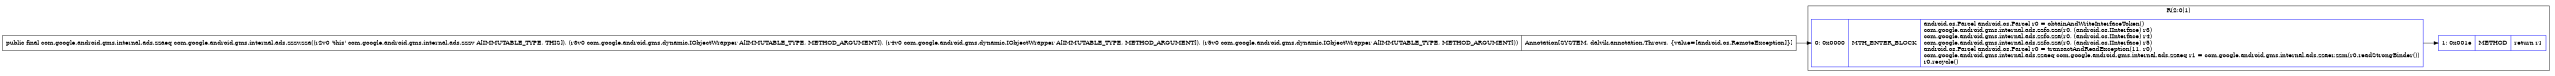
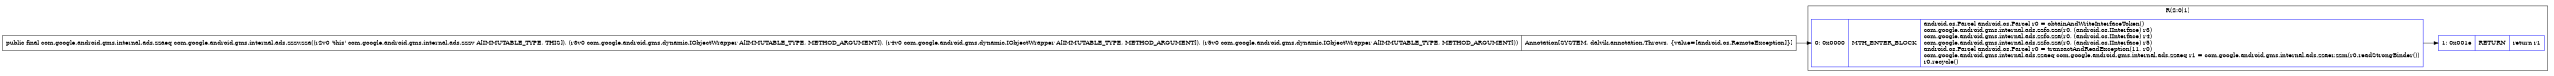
(2493, 43) -> (2492, 43)
